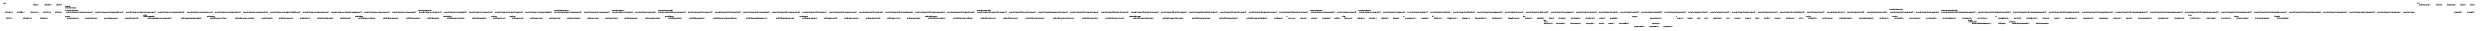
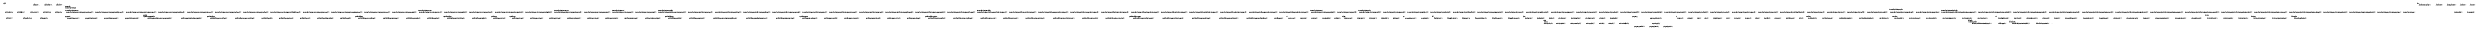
none -> (2132, 18)
